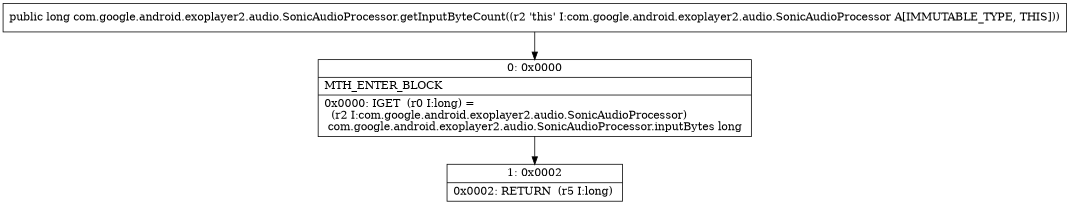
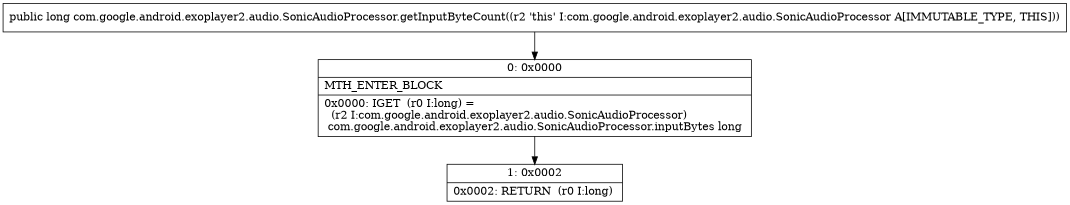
(535, 192) -> (535, 192)
